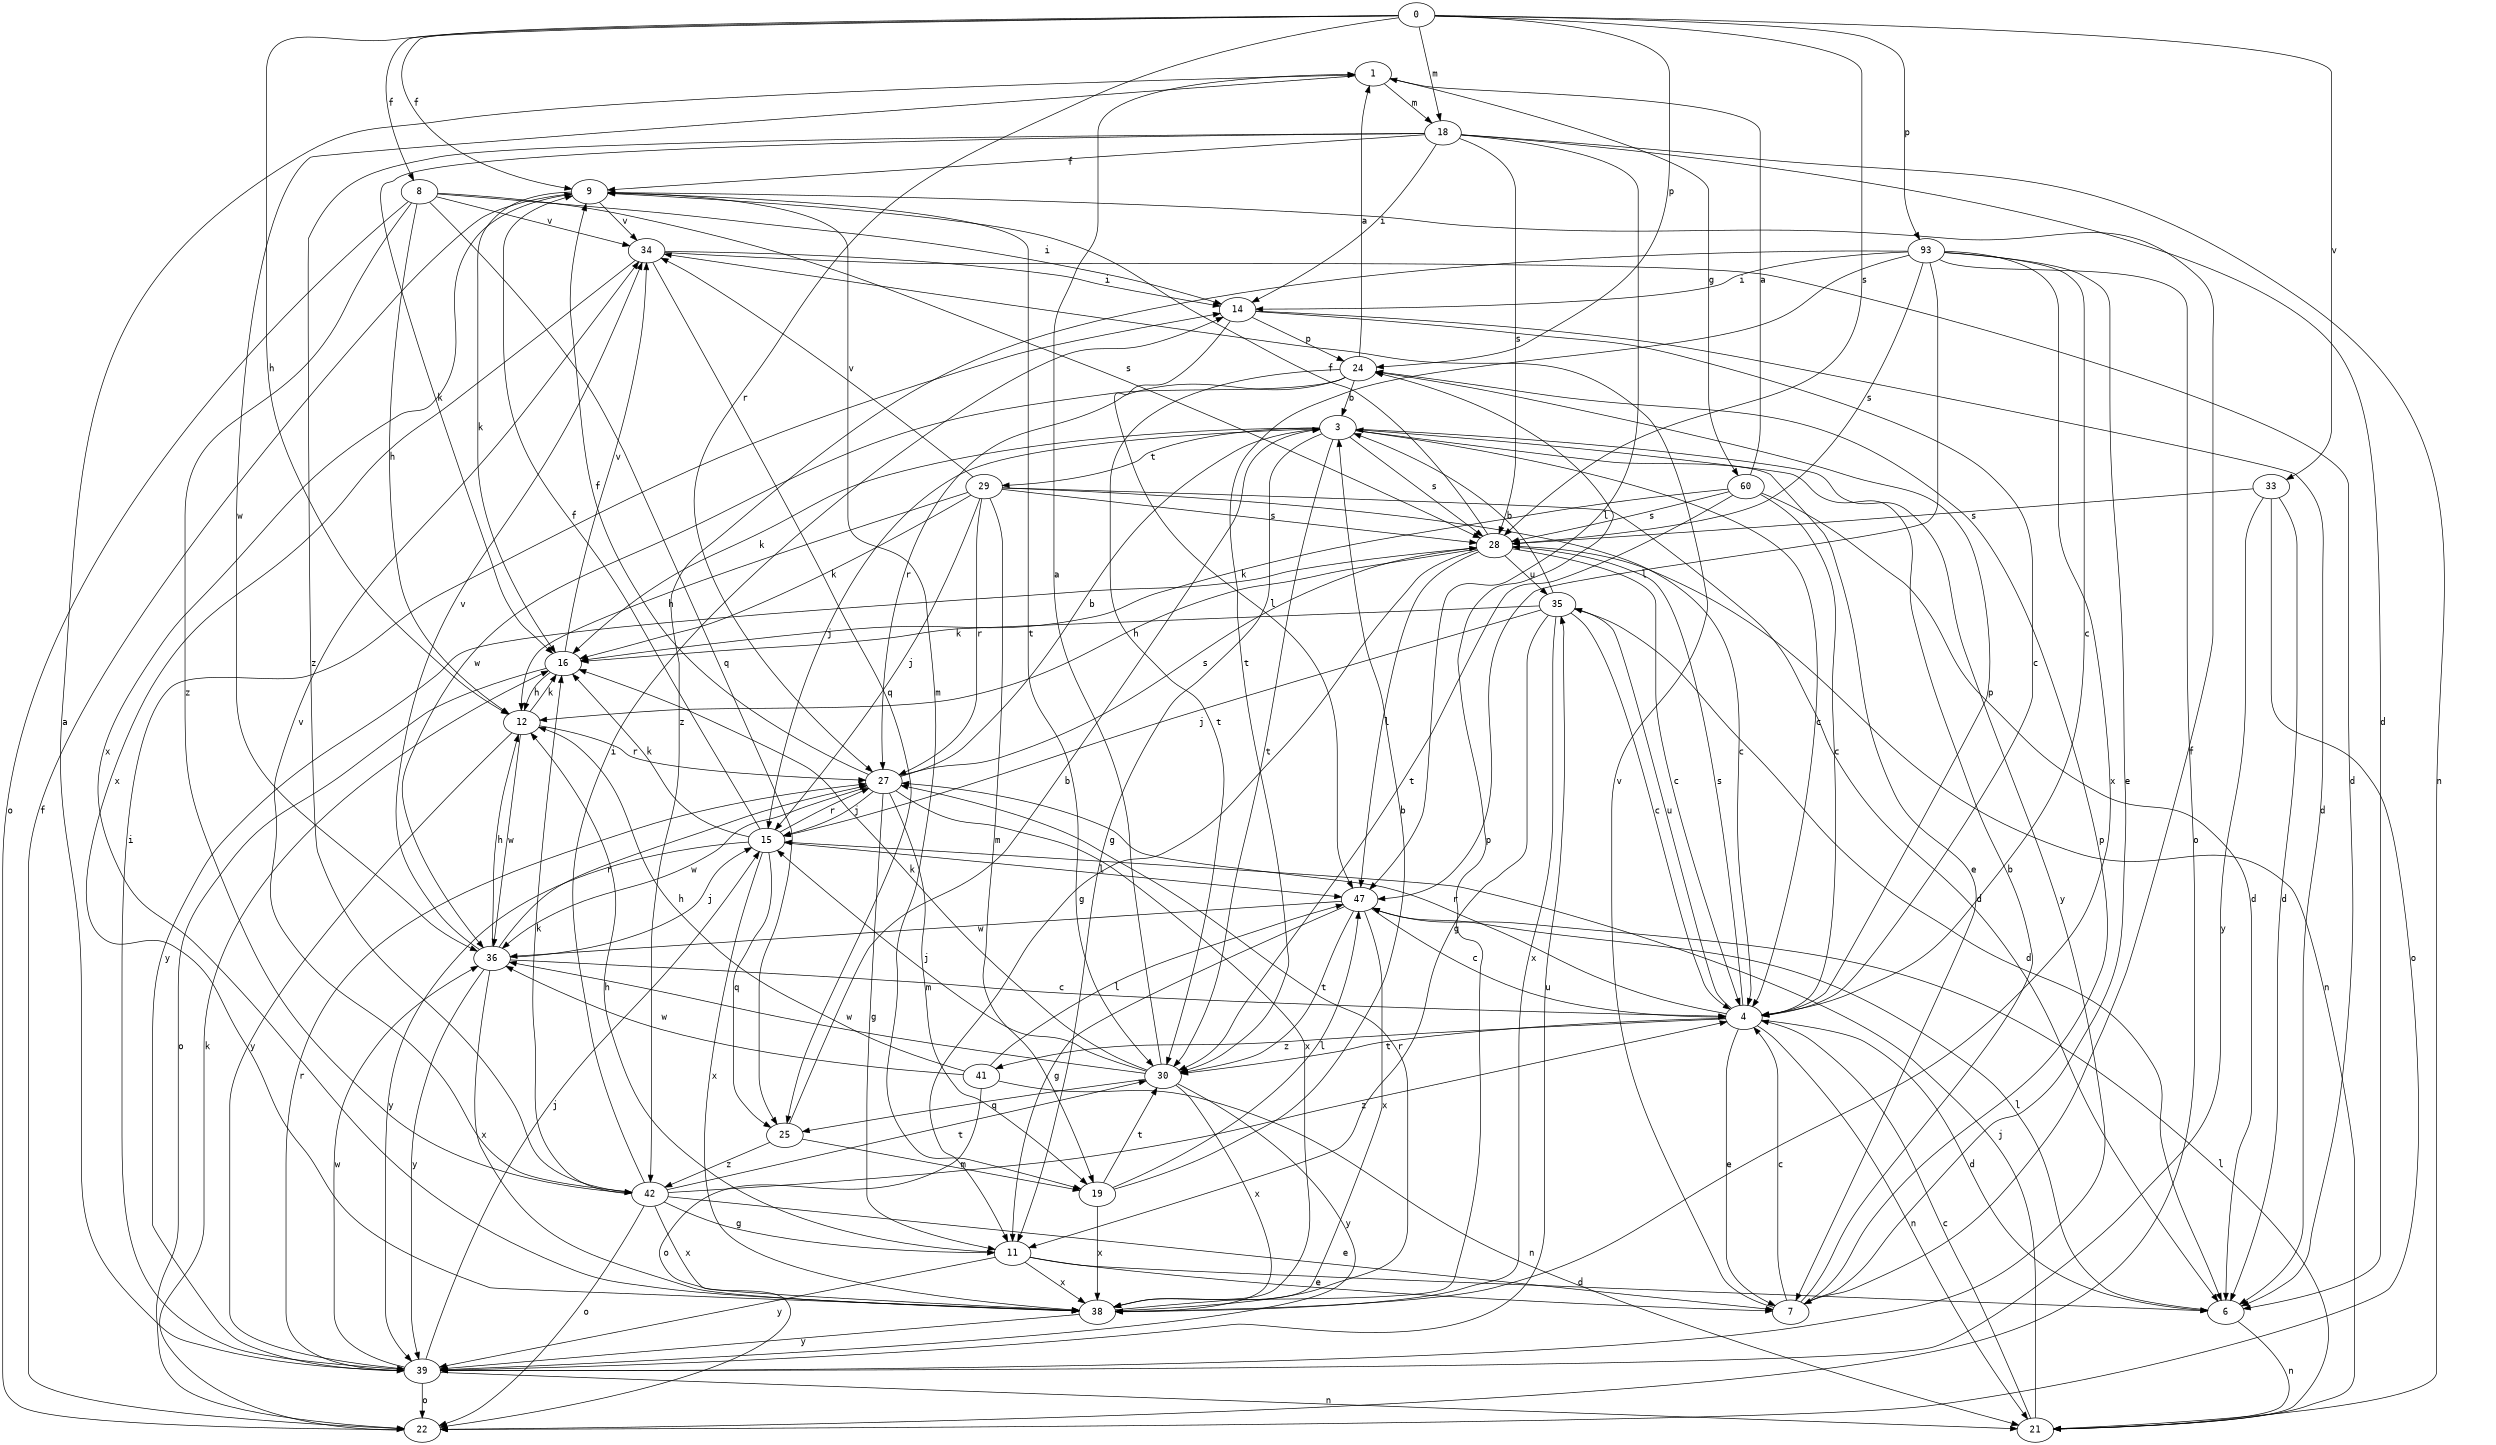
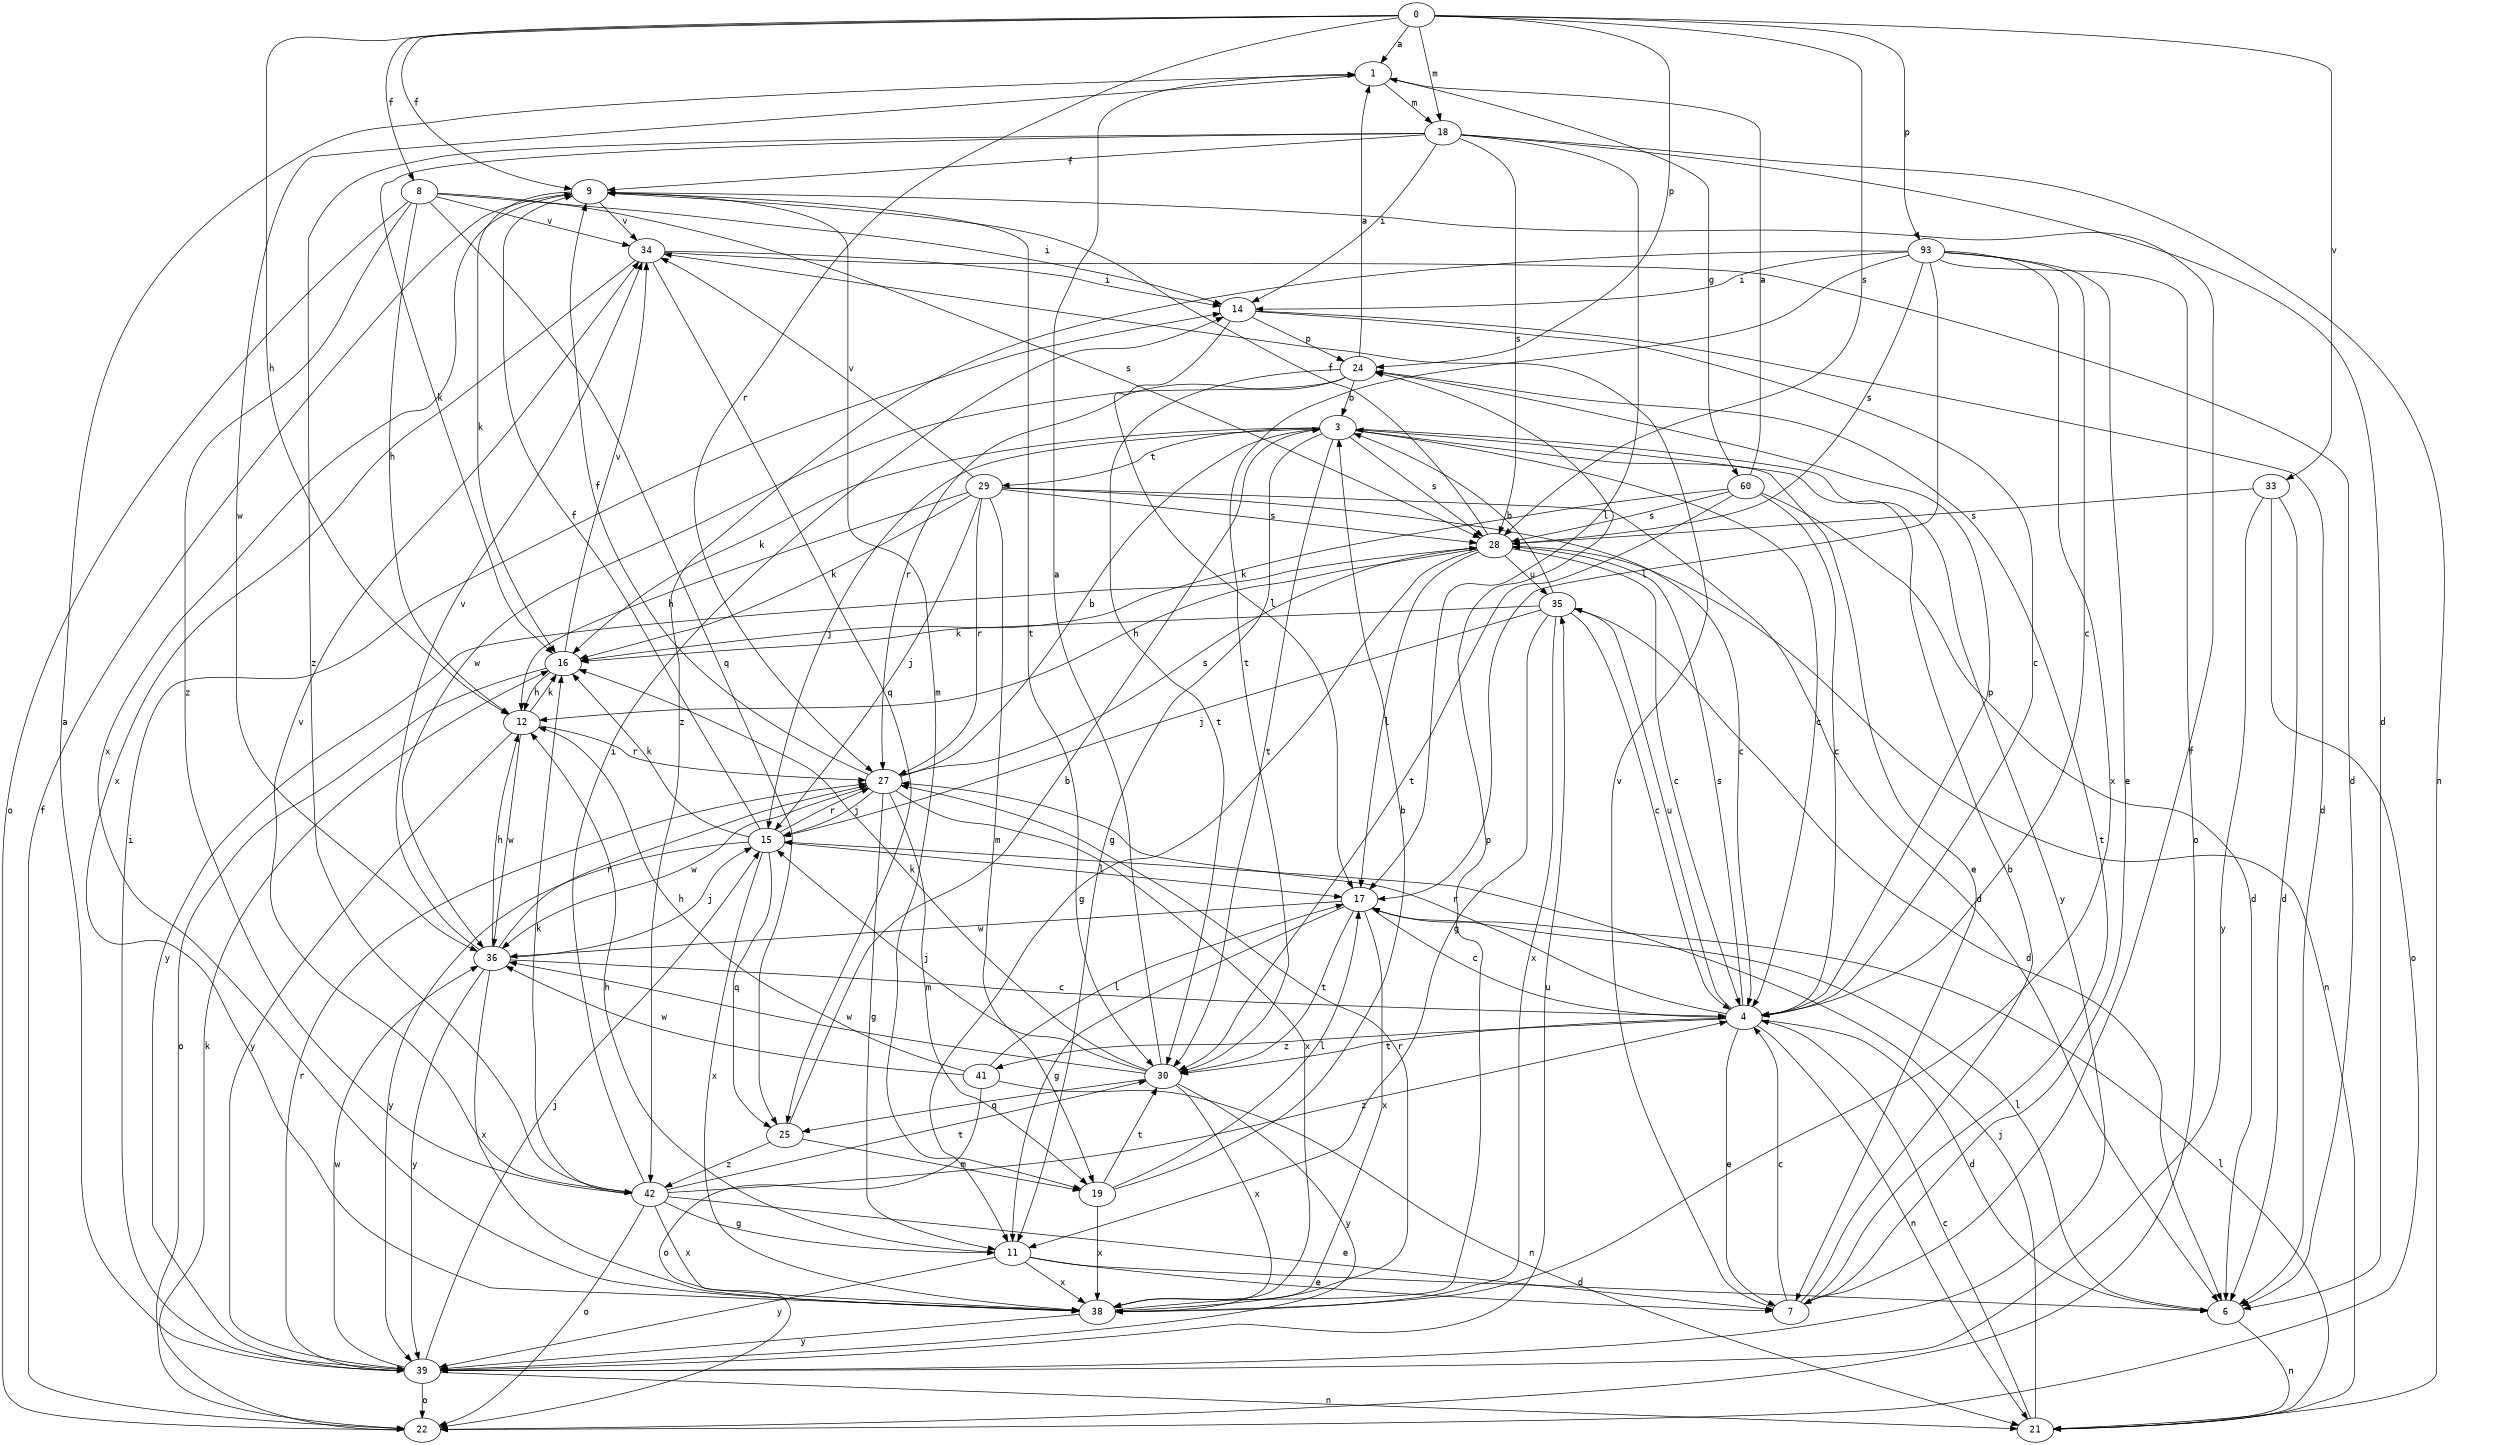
none -> (1397, 42)
(2102, 840) -> (2102, 840)
(1360, 899) -> (1360, 899)
